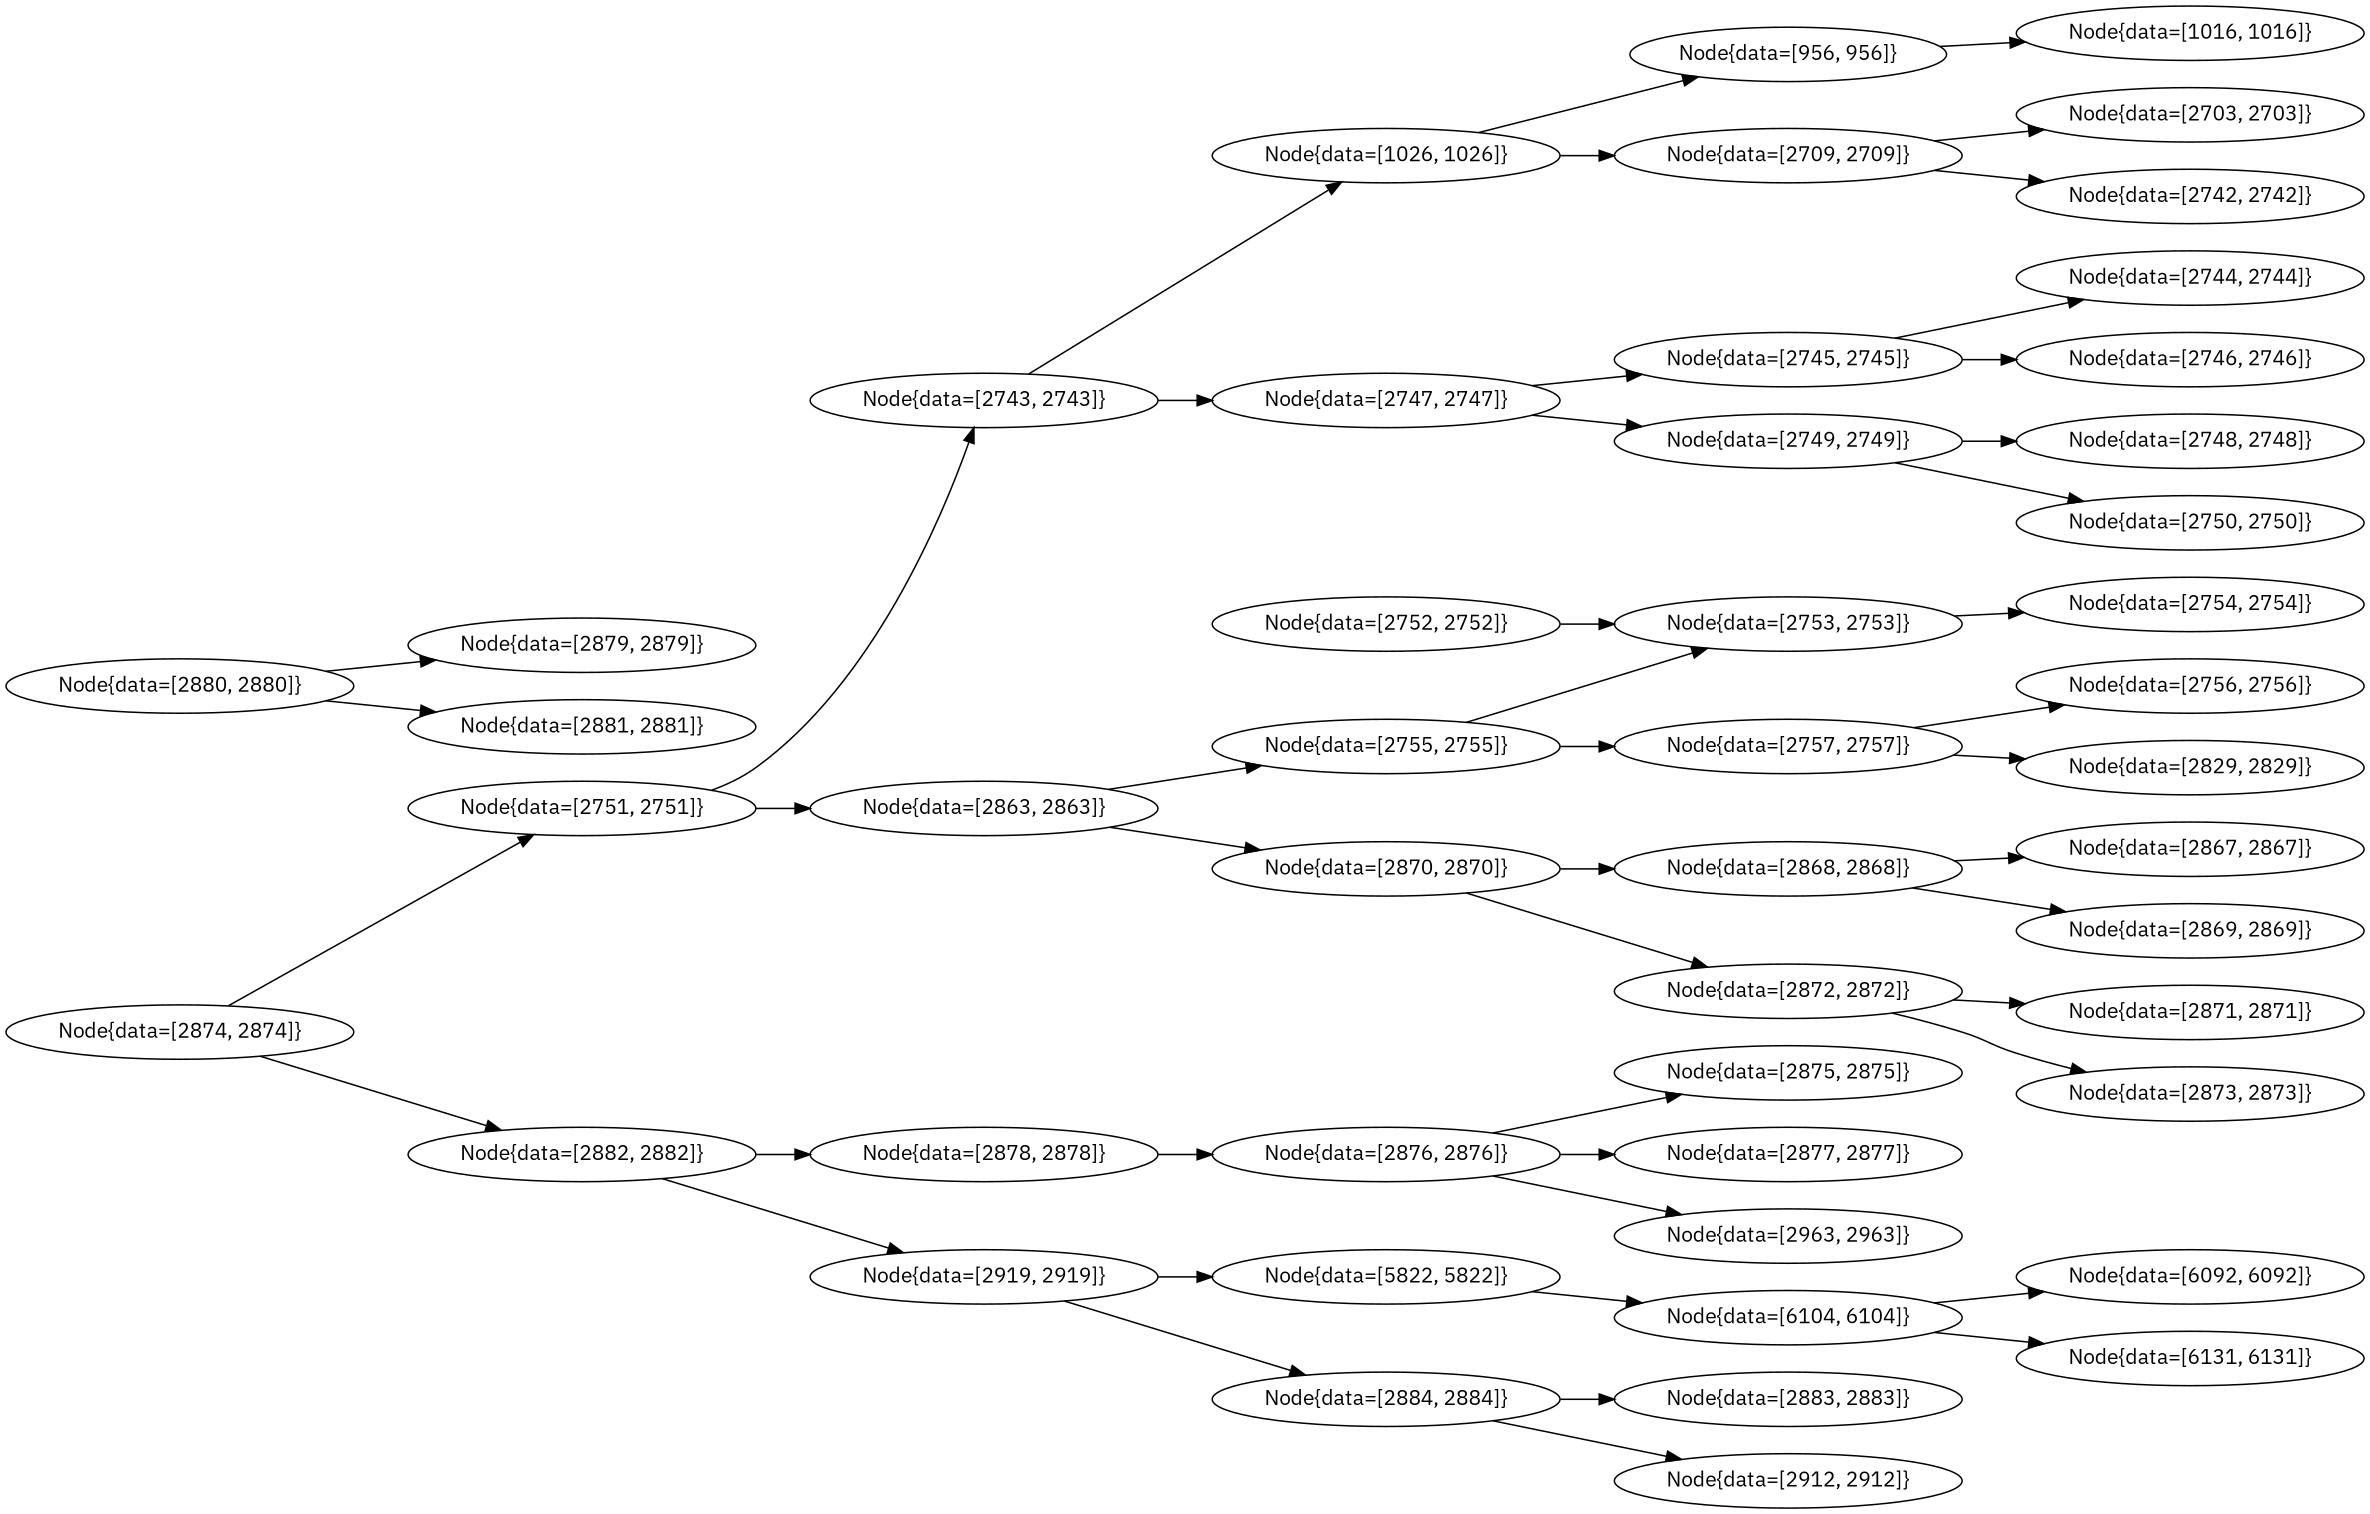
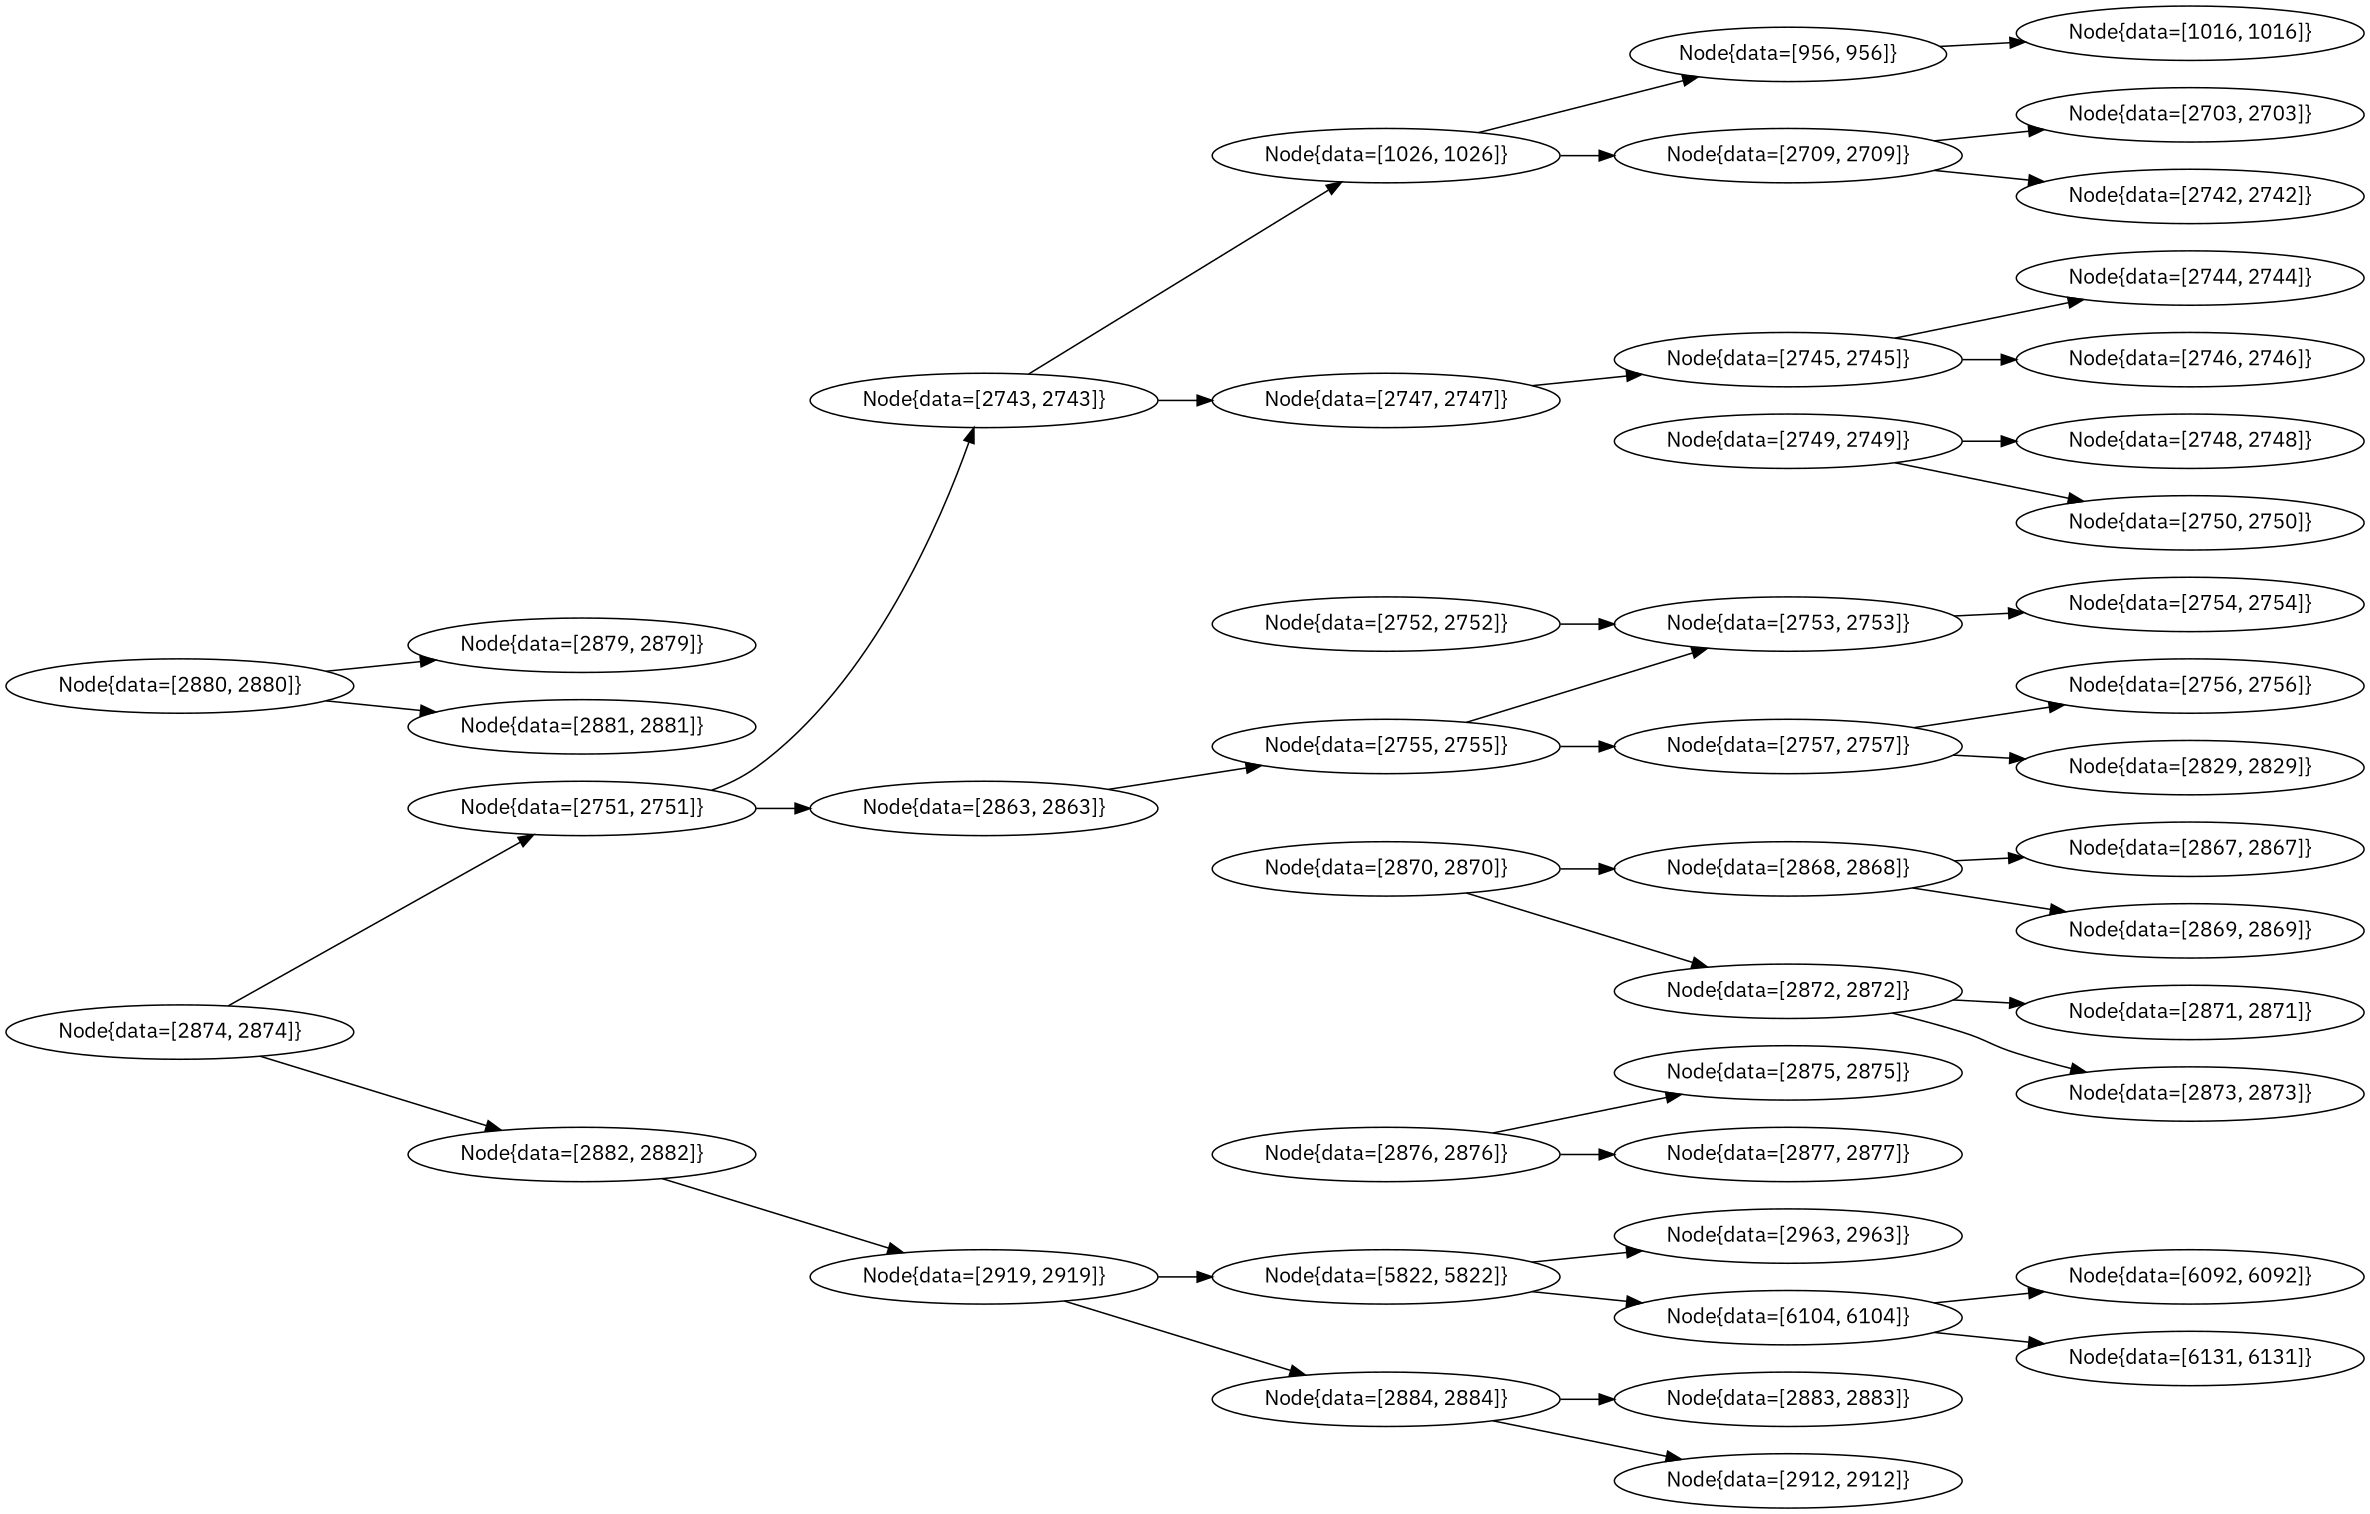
(1579, 420) -> none
(1178, 838) -> none
(984, 1154) -> none
(1580, 1194) -> (1579, 1257)
